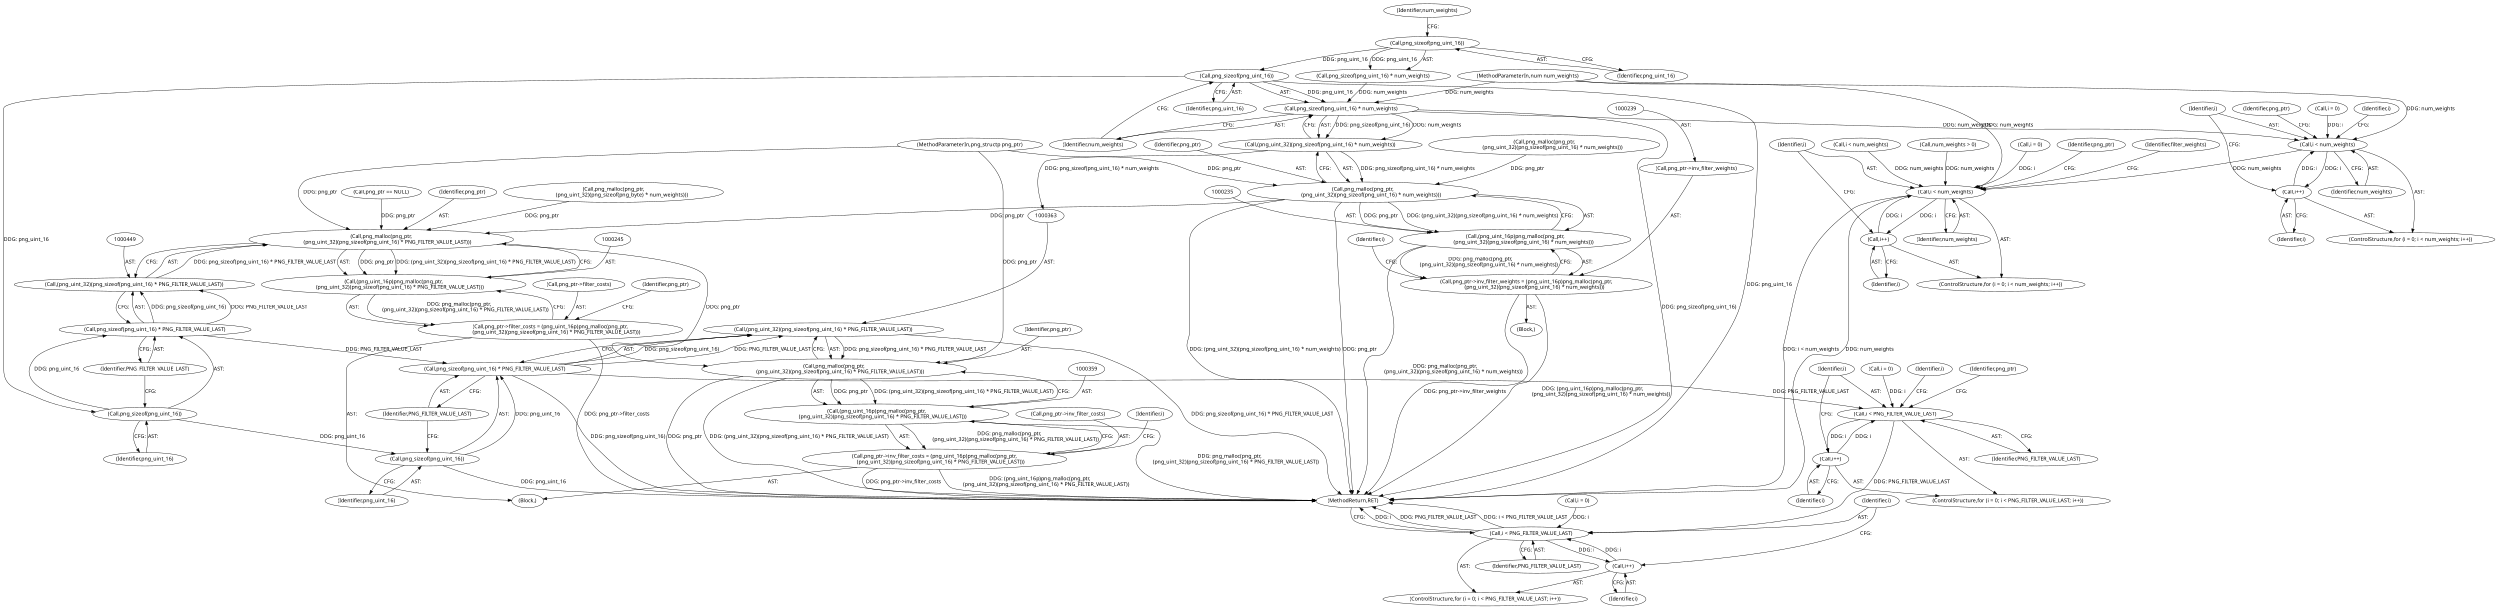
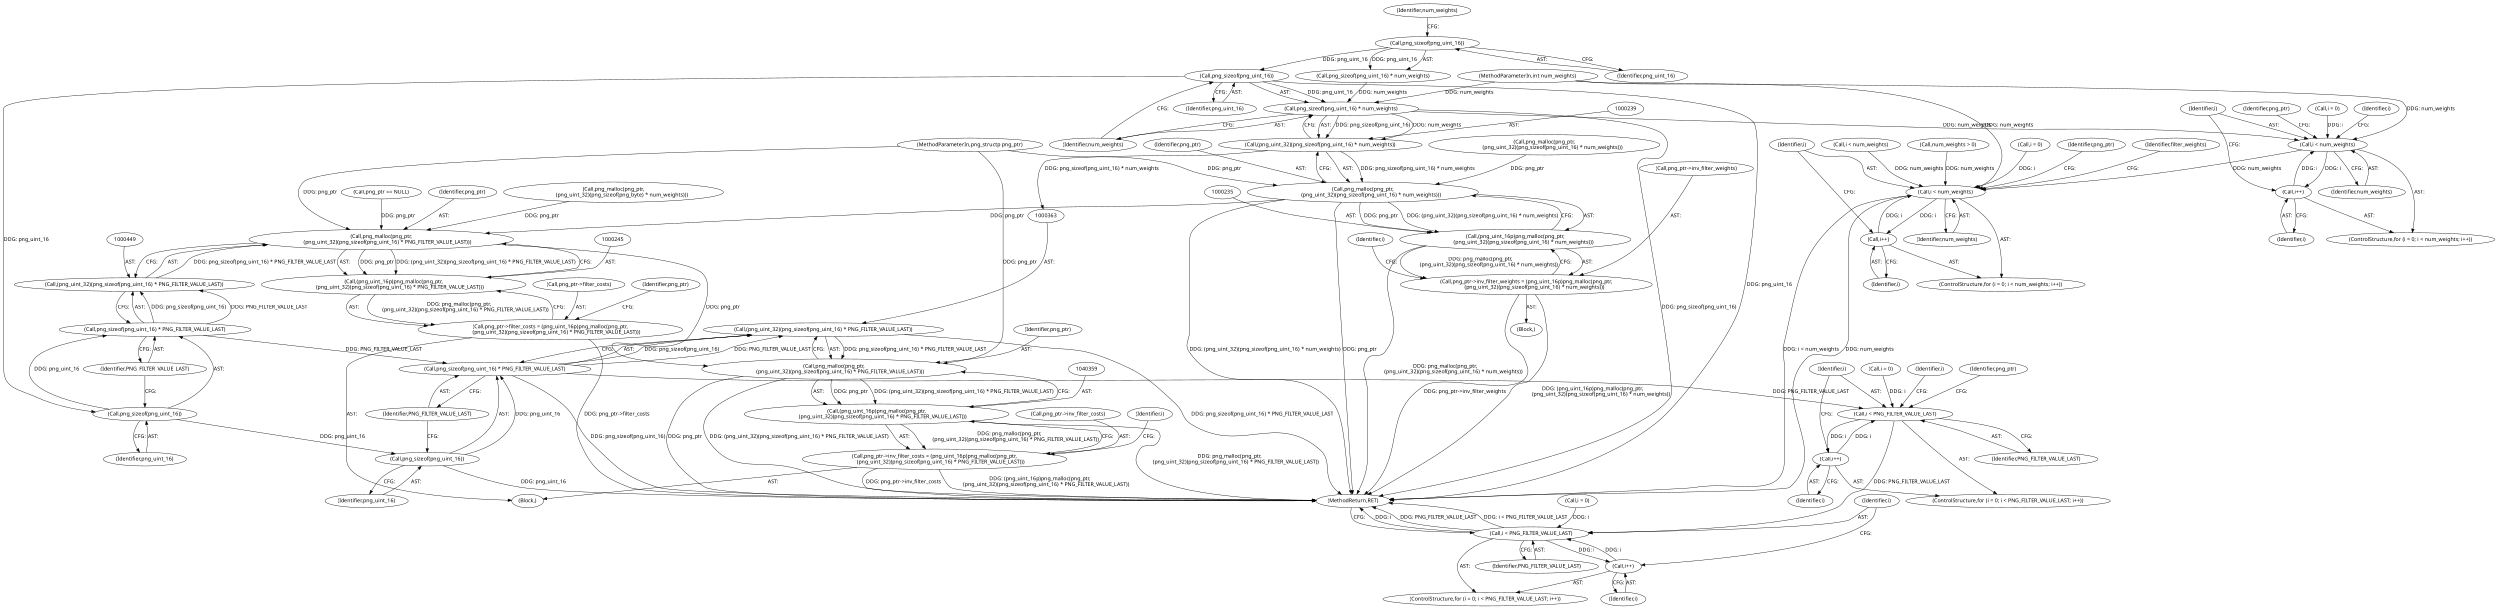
(1528, 76) -> (1528, 76)
(1678, 124) -> (1491, 125)
(1087, 369) -> (1087, 369)
